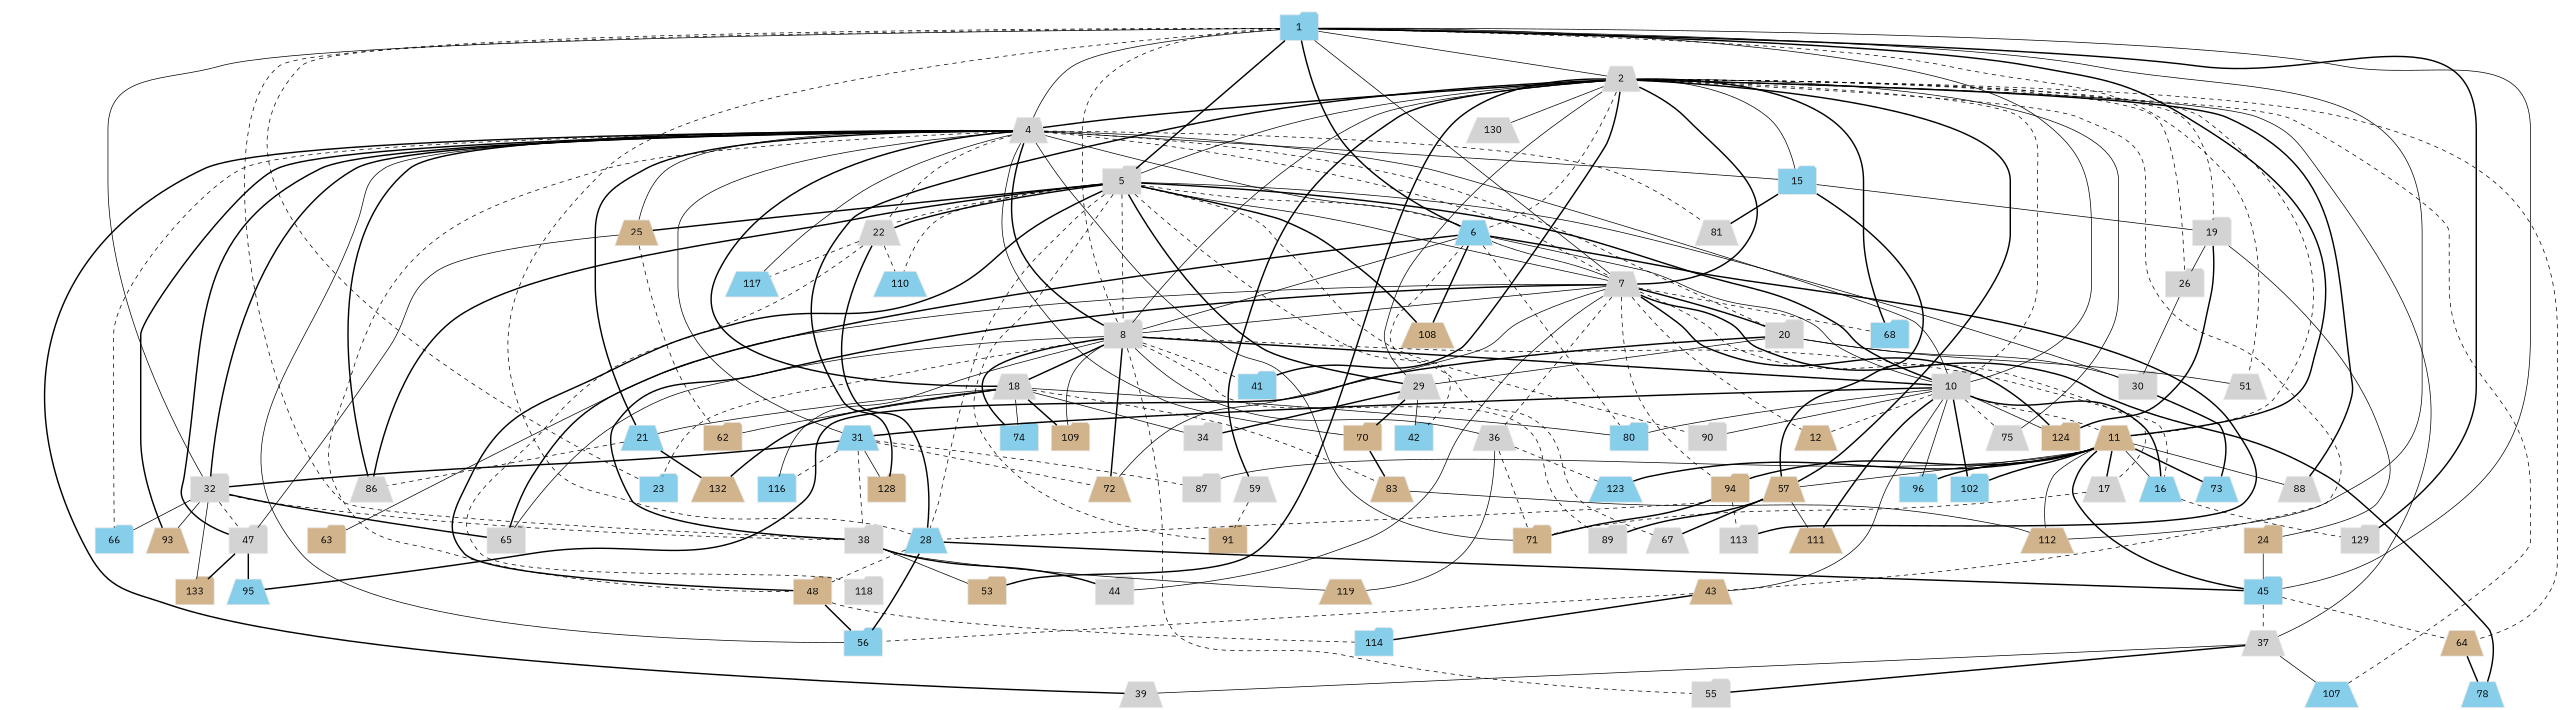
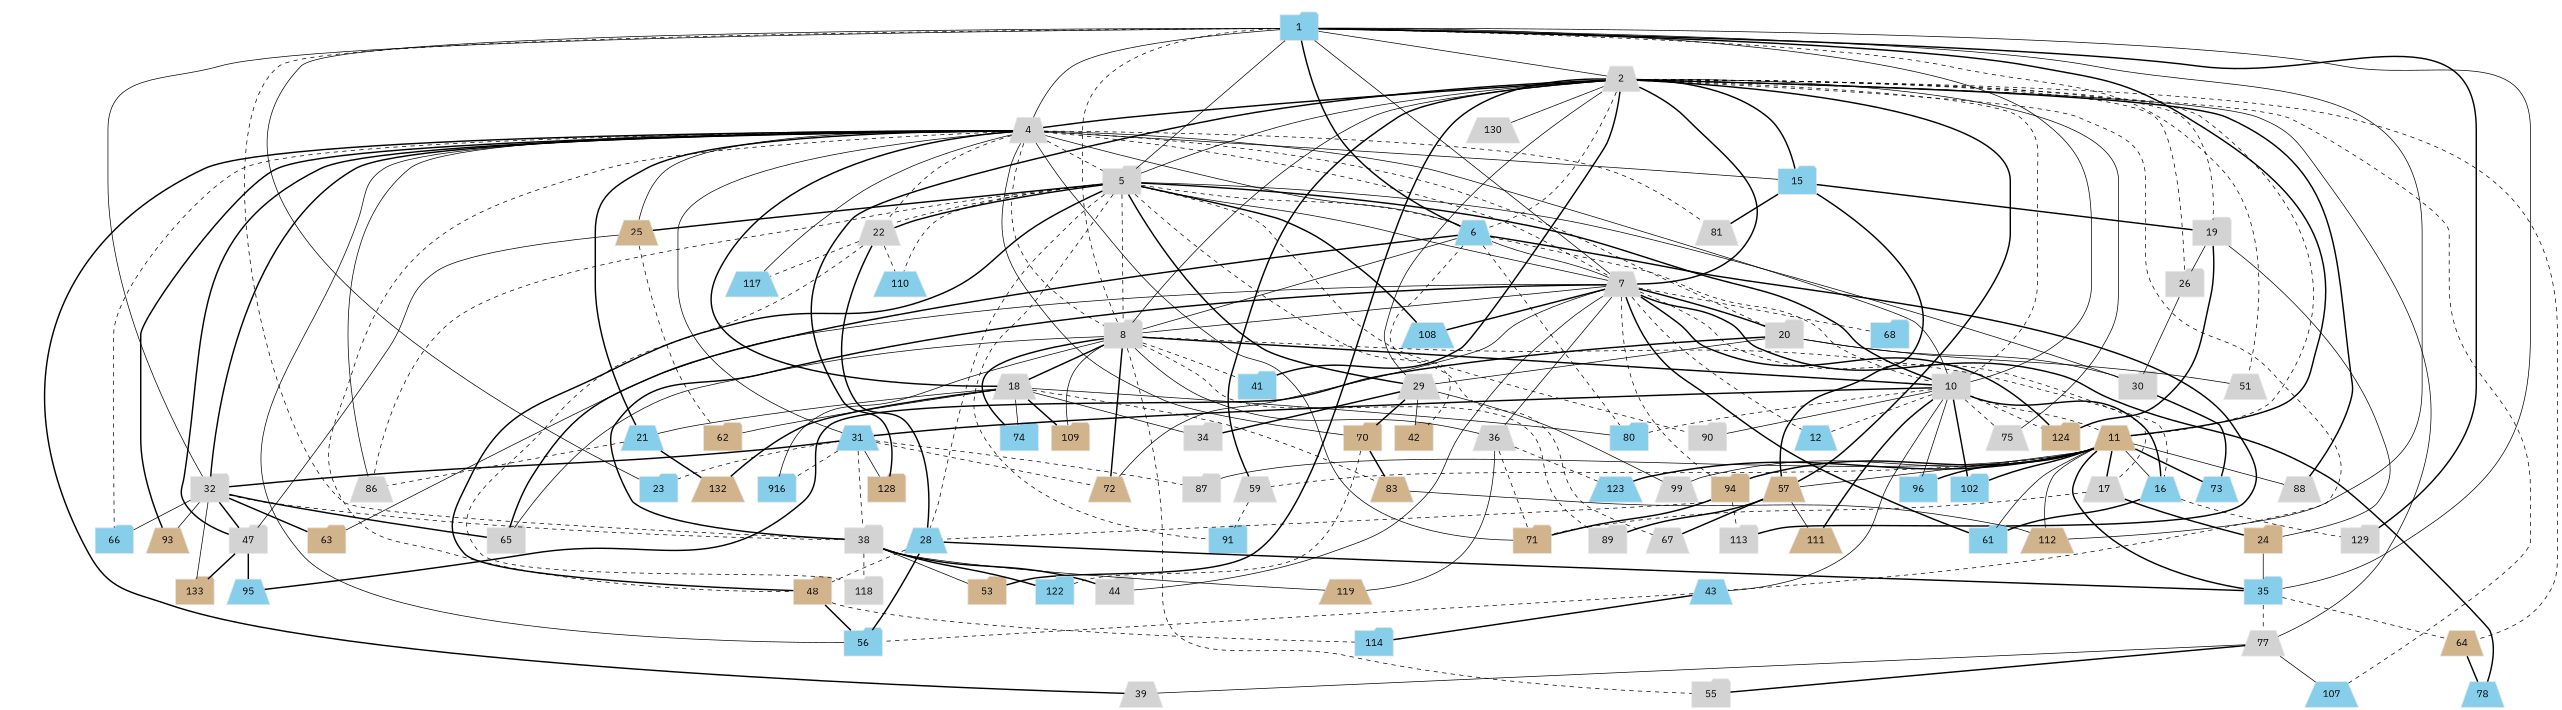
(297, 74) -> (297, 74)
(1734, 97) -> (1734, 97)
(1211, 105) -> (1211, 105)
(1837, 124) -> none
(629, 154) -> none
none -> (1075, 156)
(432, 161) -> (432, 161)
(2005, 207) -> (2005, 207)
(685, 248) -> (685, 248)
(1022, 252) -> (1022, 252)
(1628, 267) -> (1628, 267)
(1452, 280) -> (1526, 310)
(1427, 335) -> (1427, 335)
(1561, 358) -> (1561, 358)
(856, 382) -> (766, 455)
(1790, 408) -> (1790, 408)
(2006, 412) -> (2006, 412)
(1414, 438) -> (1414, 438)
(1816, 438) -> (1816, 438)
none -> (1621, 473)
(777, 489) -> (777, 489)
none -> (1677, 489)
none -> (262, 512)
(229, 515) -> (229, 515)
none -> (2172, 515)
(1228, 541) -> (1228, 541)
none -> (1988, 541)
none -> (864, 563)
none -> (1055, 592)
(1711, 592) -> (1711, 592)
(2263, 592) -> (2263, 592)
(2263, 643) -> (2263, 643)
